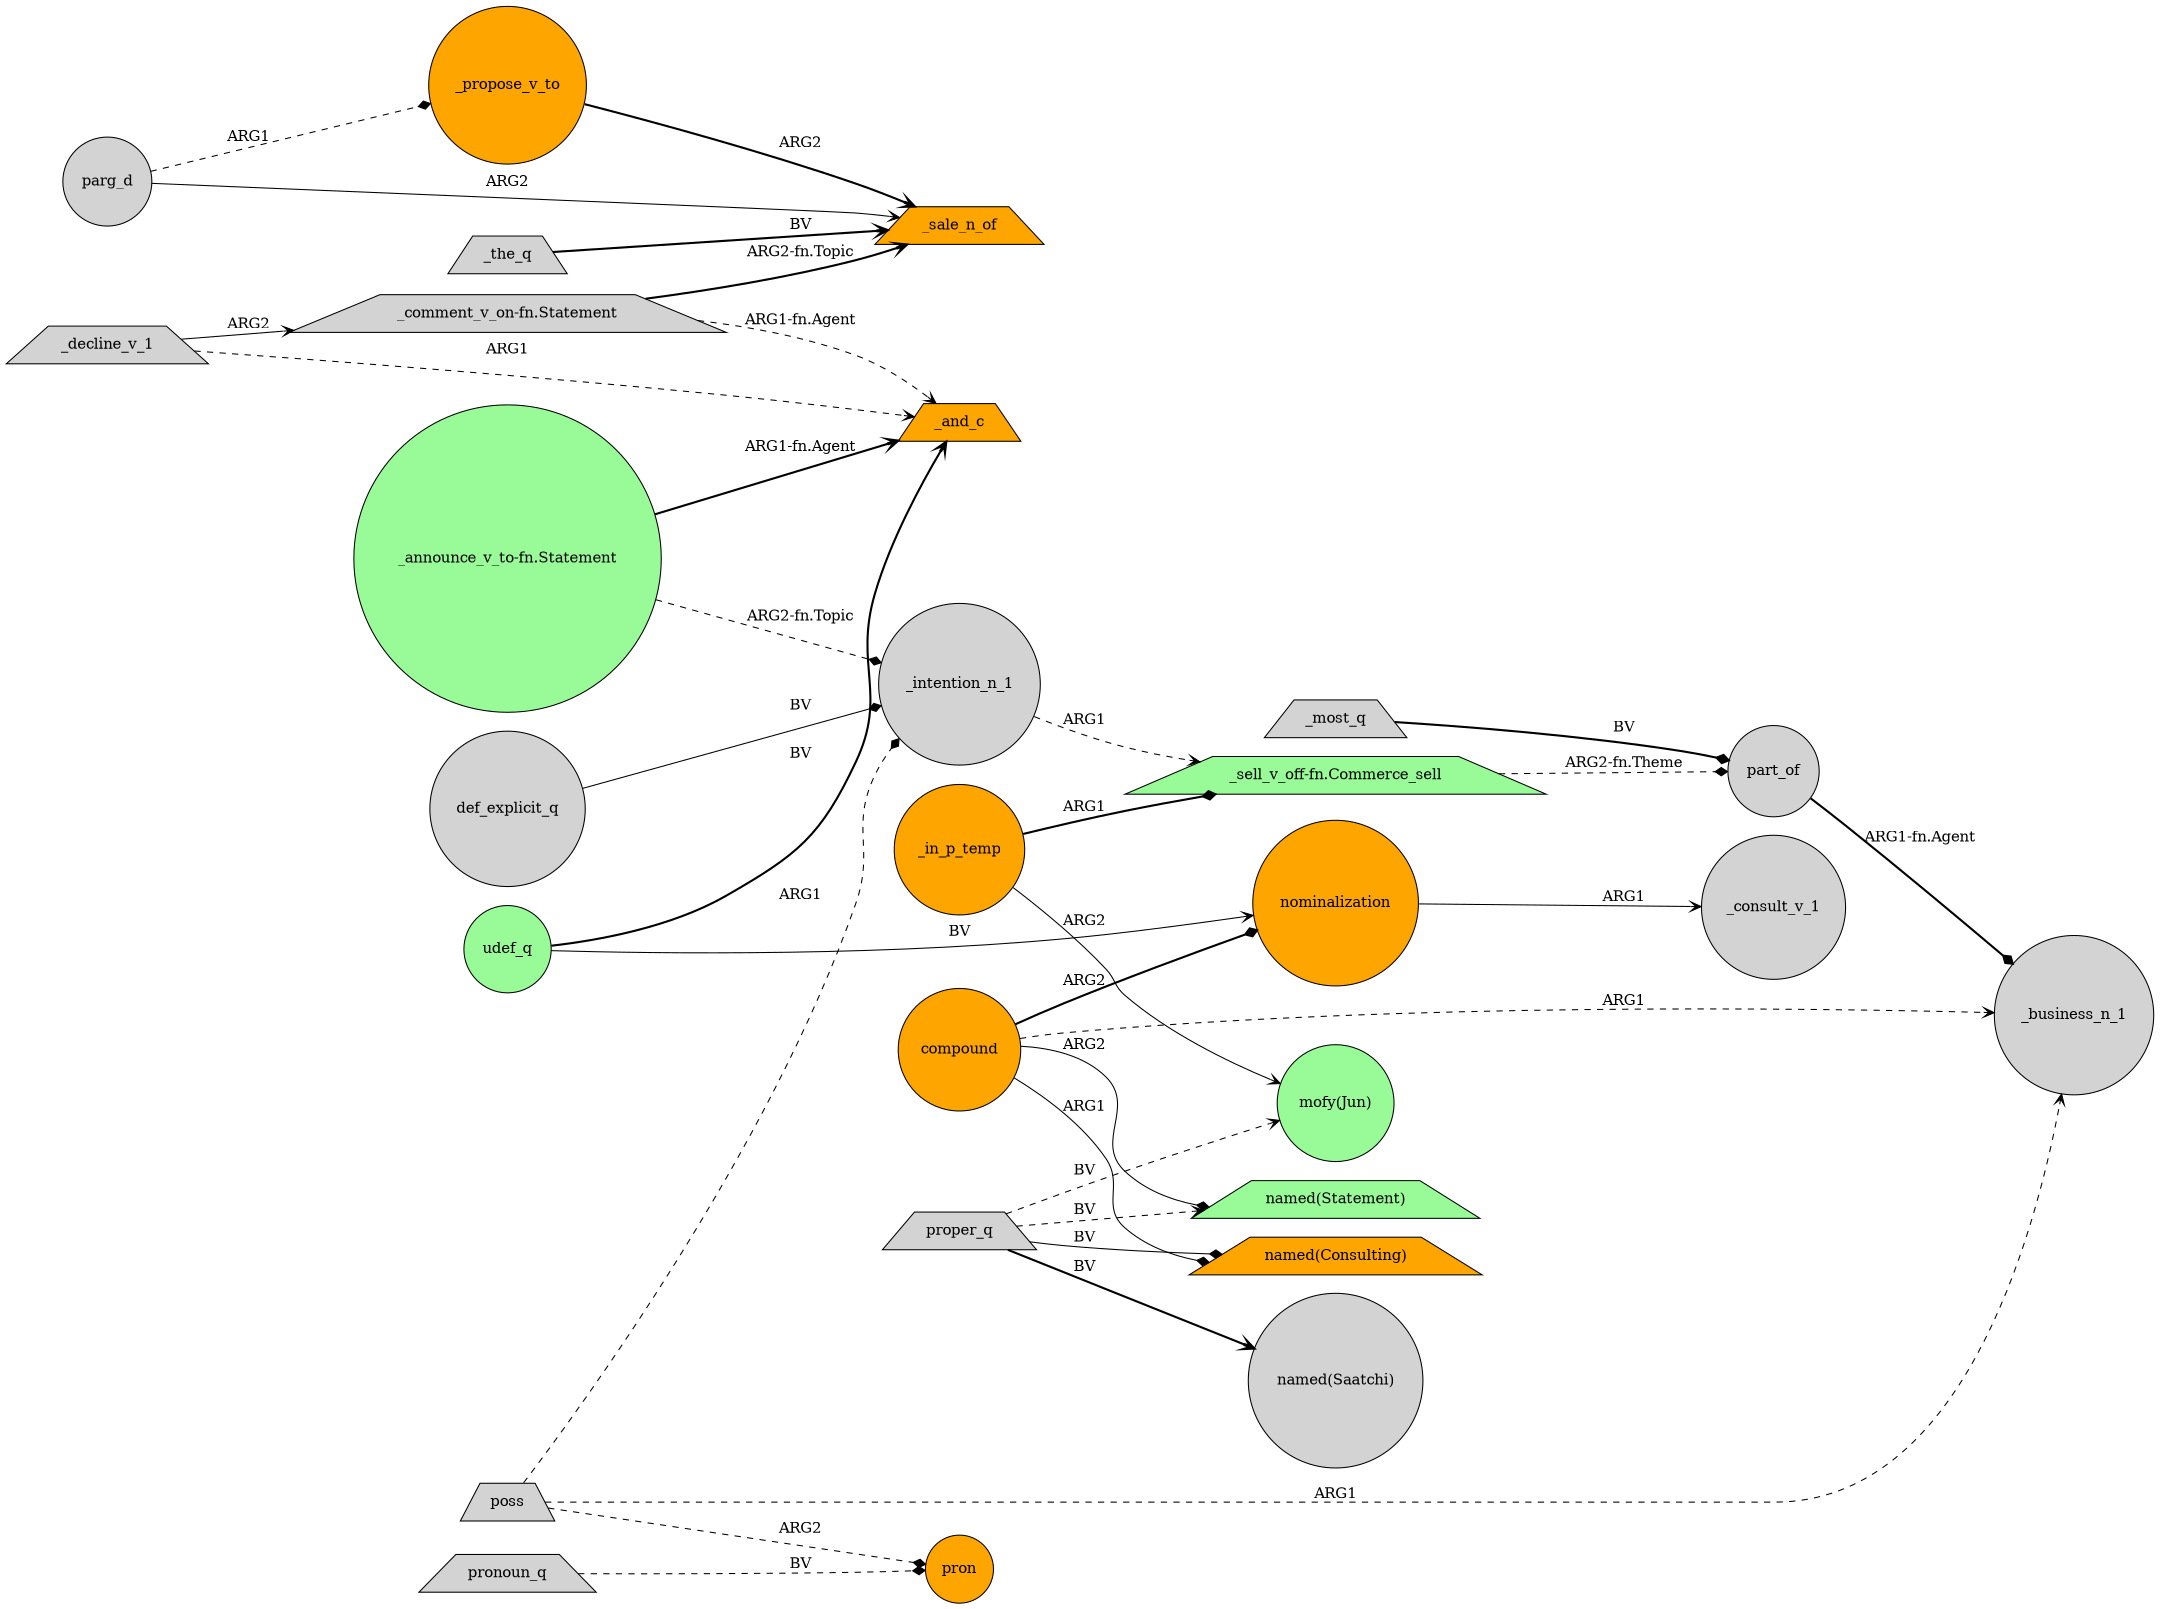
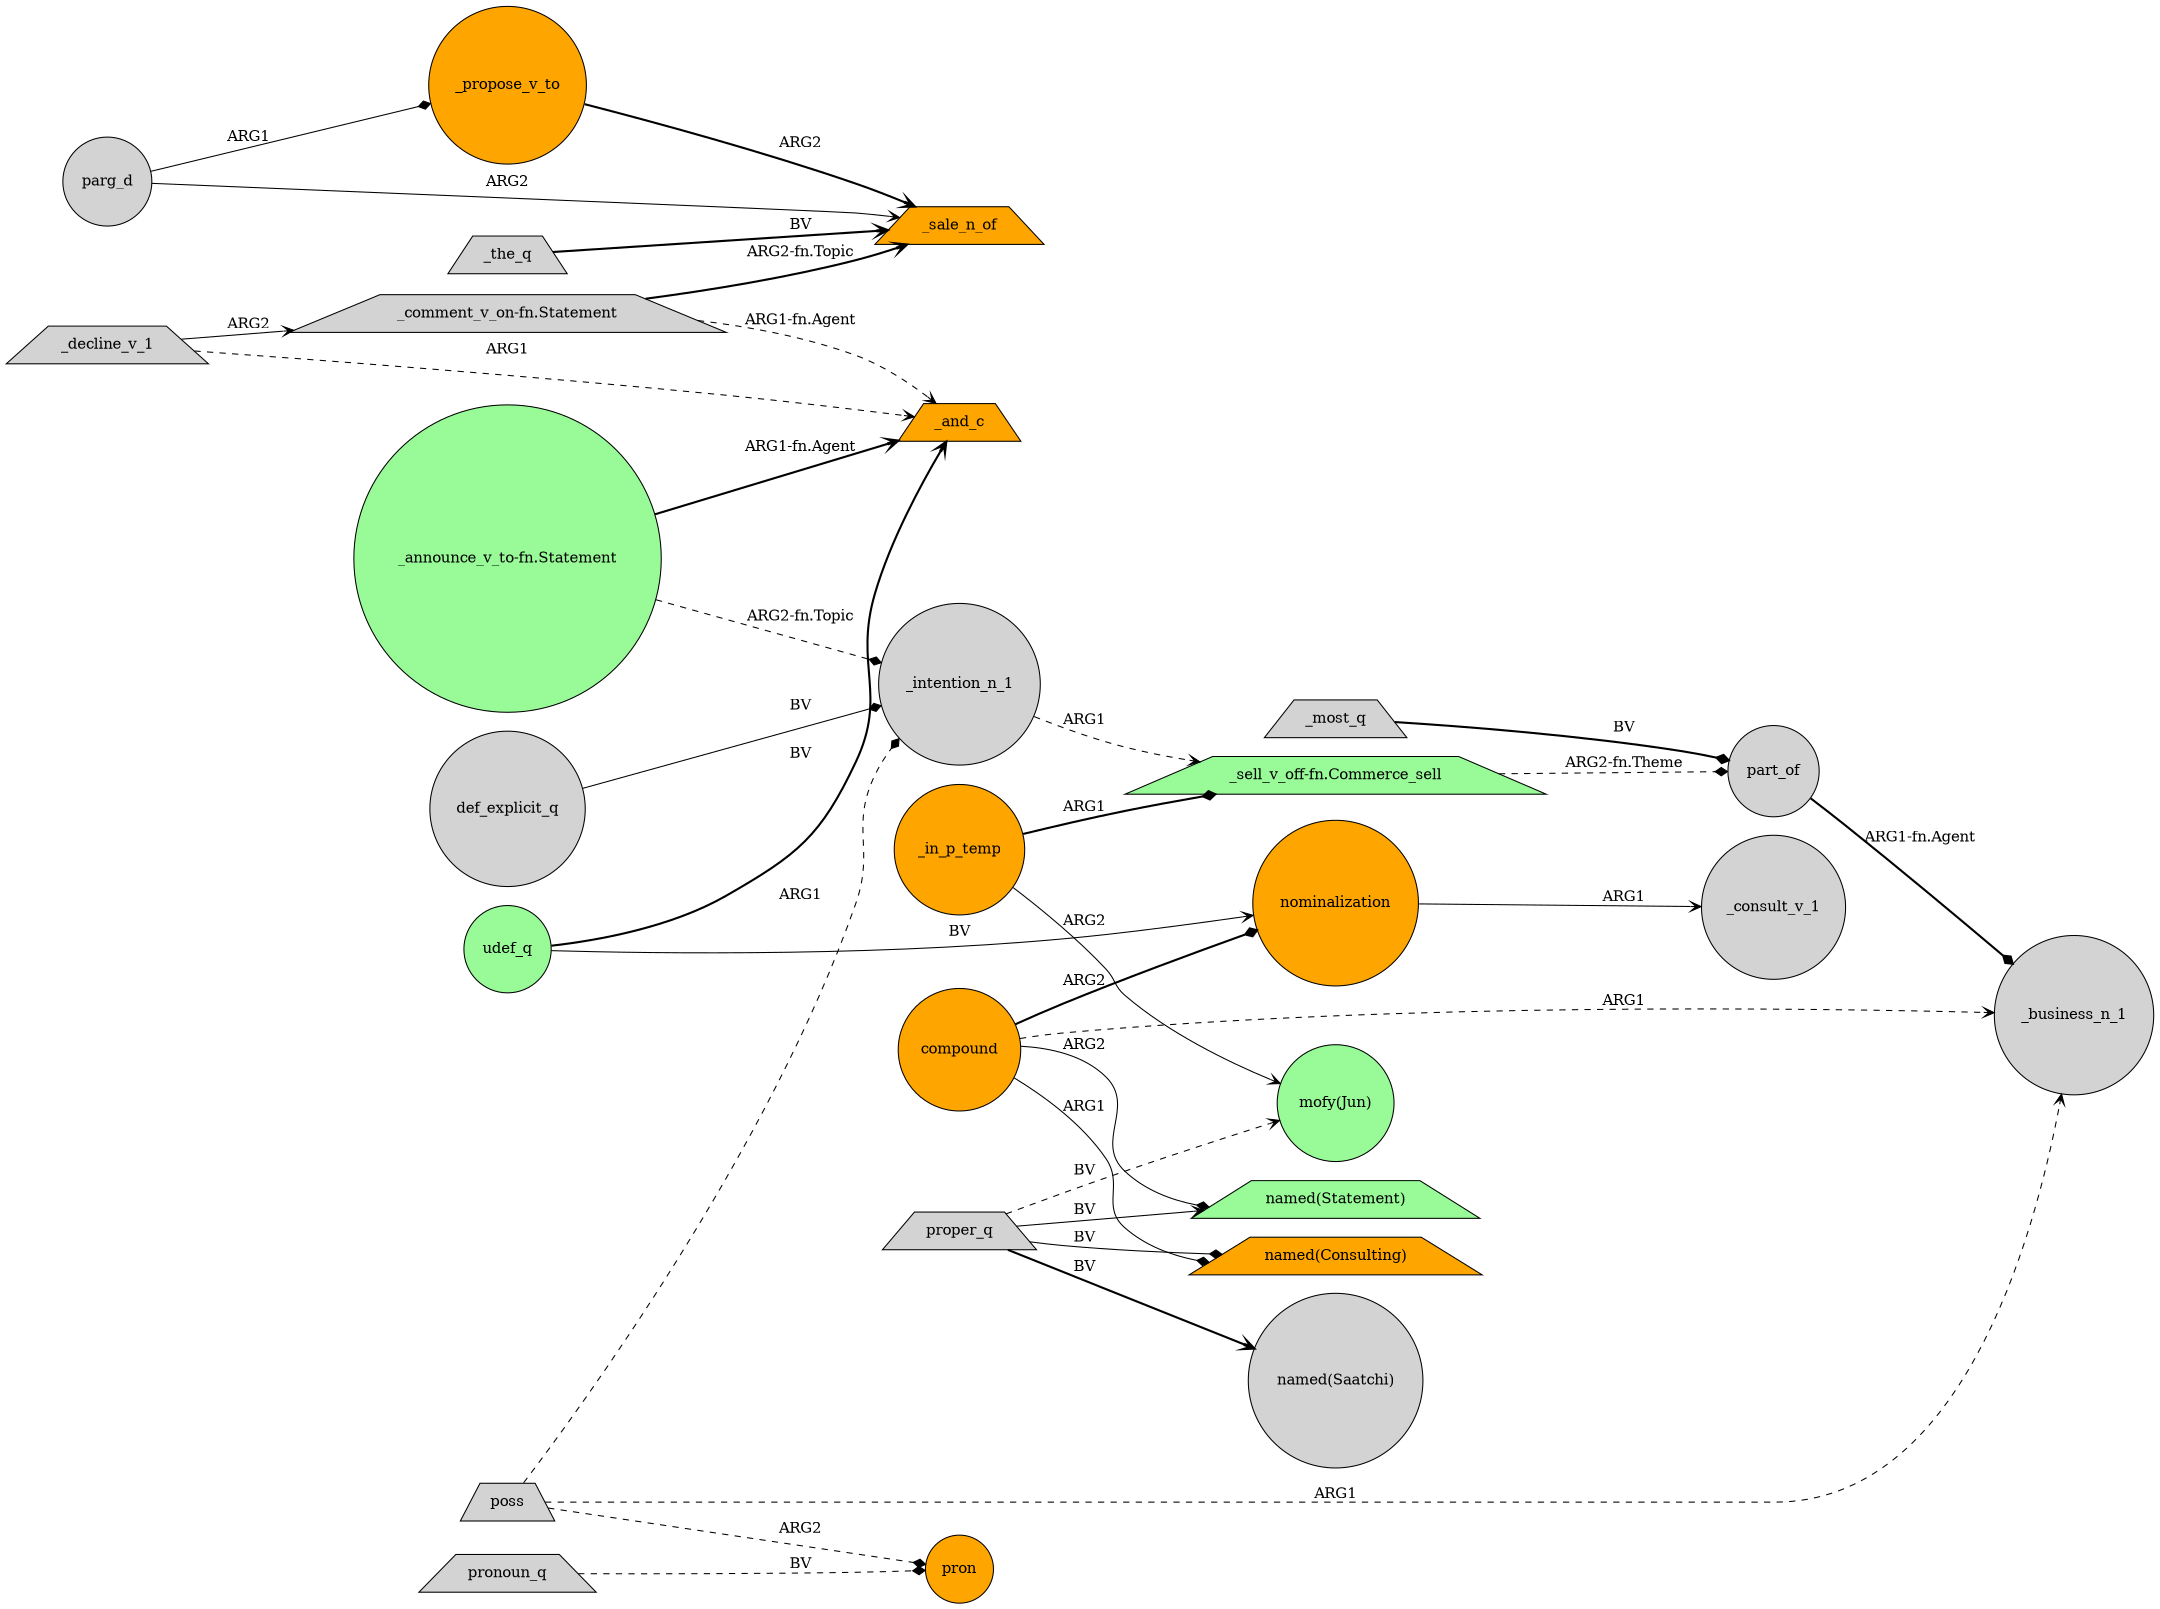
(284, 139) -> (284, 139)
(1105, 1219) -> (1105, 1219)
